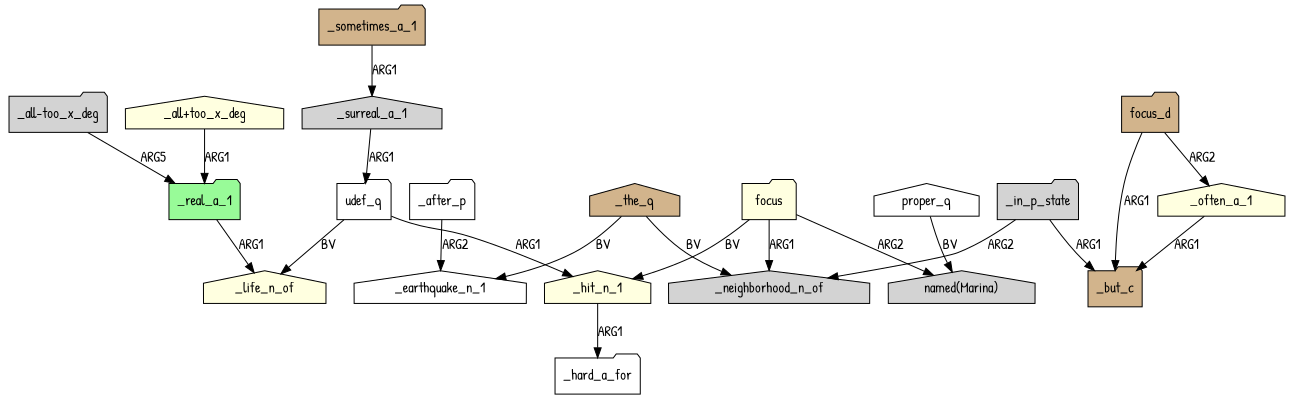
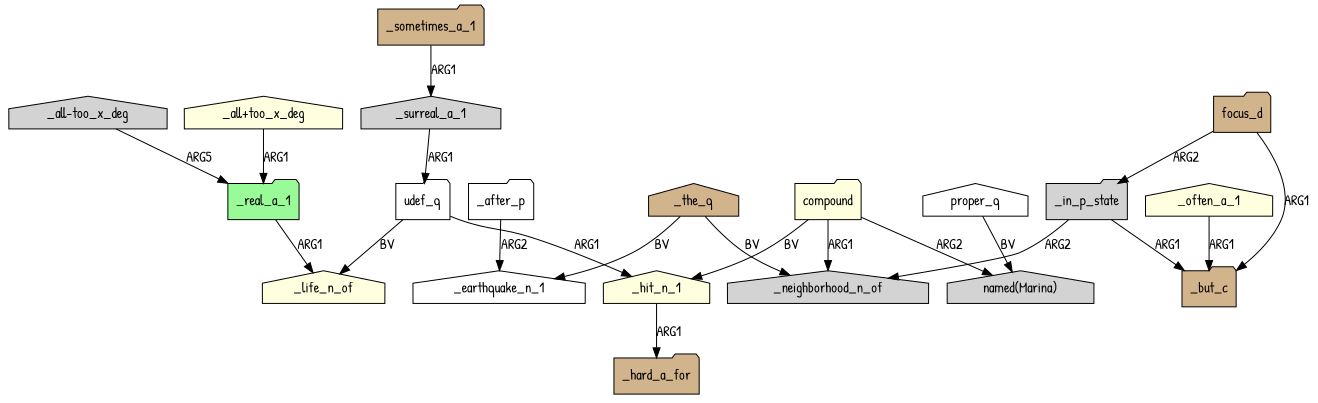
(58, 114) -> (88, 114)
(1184, 155) -> (1170, 155)
(769, 202) -> (828, 202)
(598, 376) -> (657, 376)
